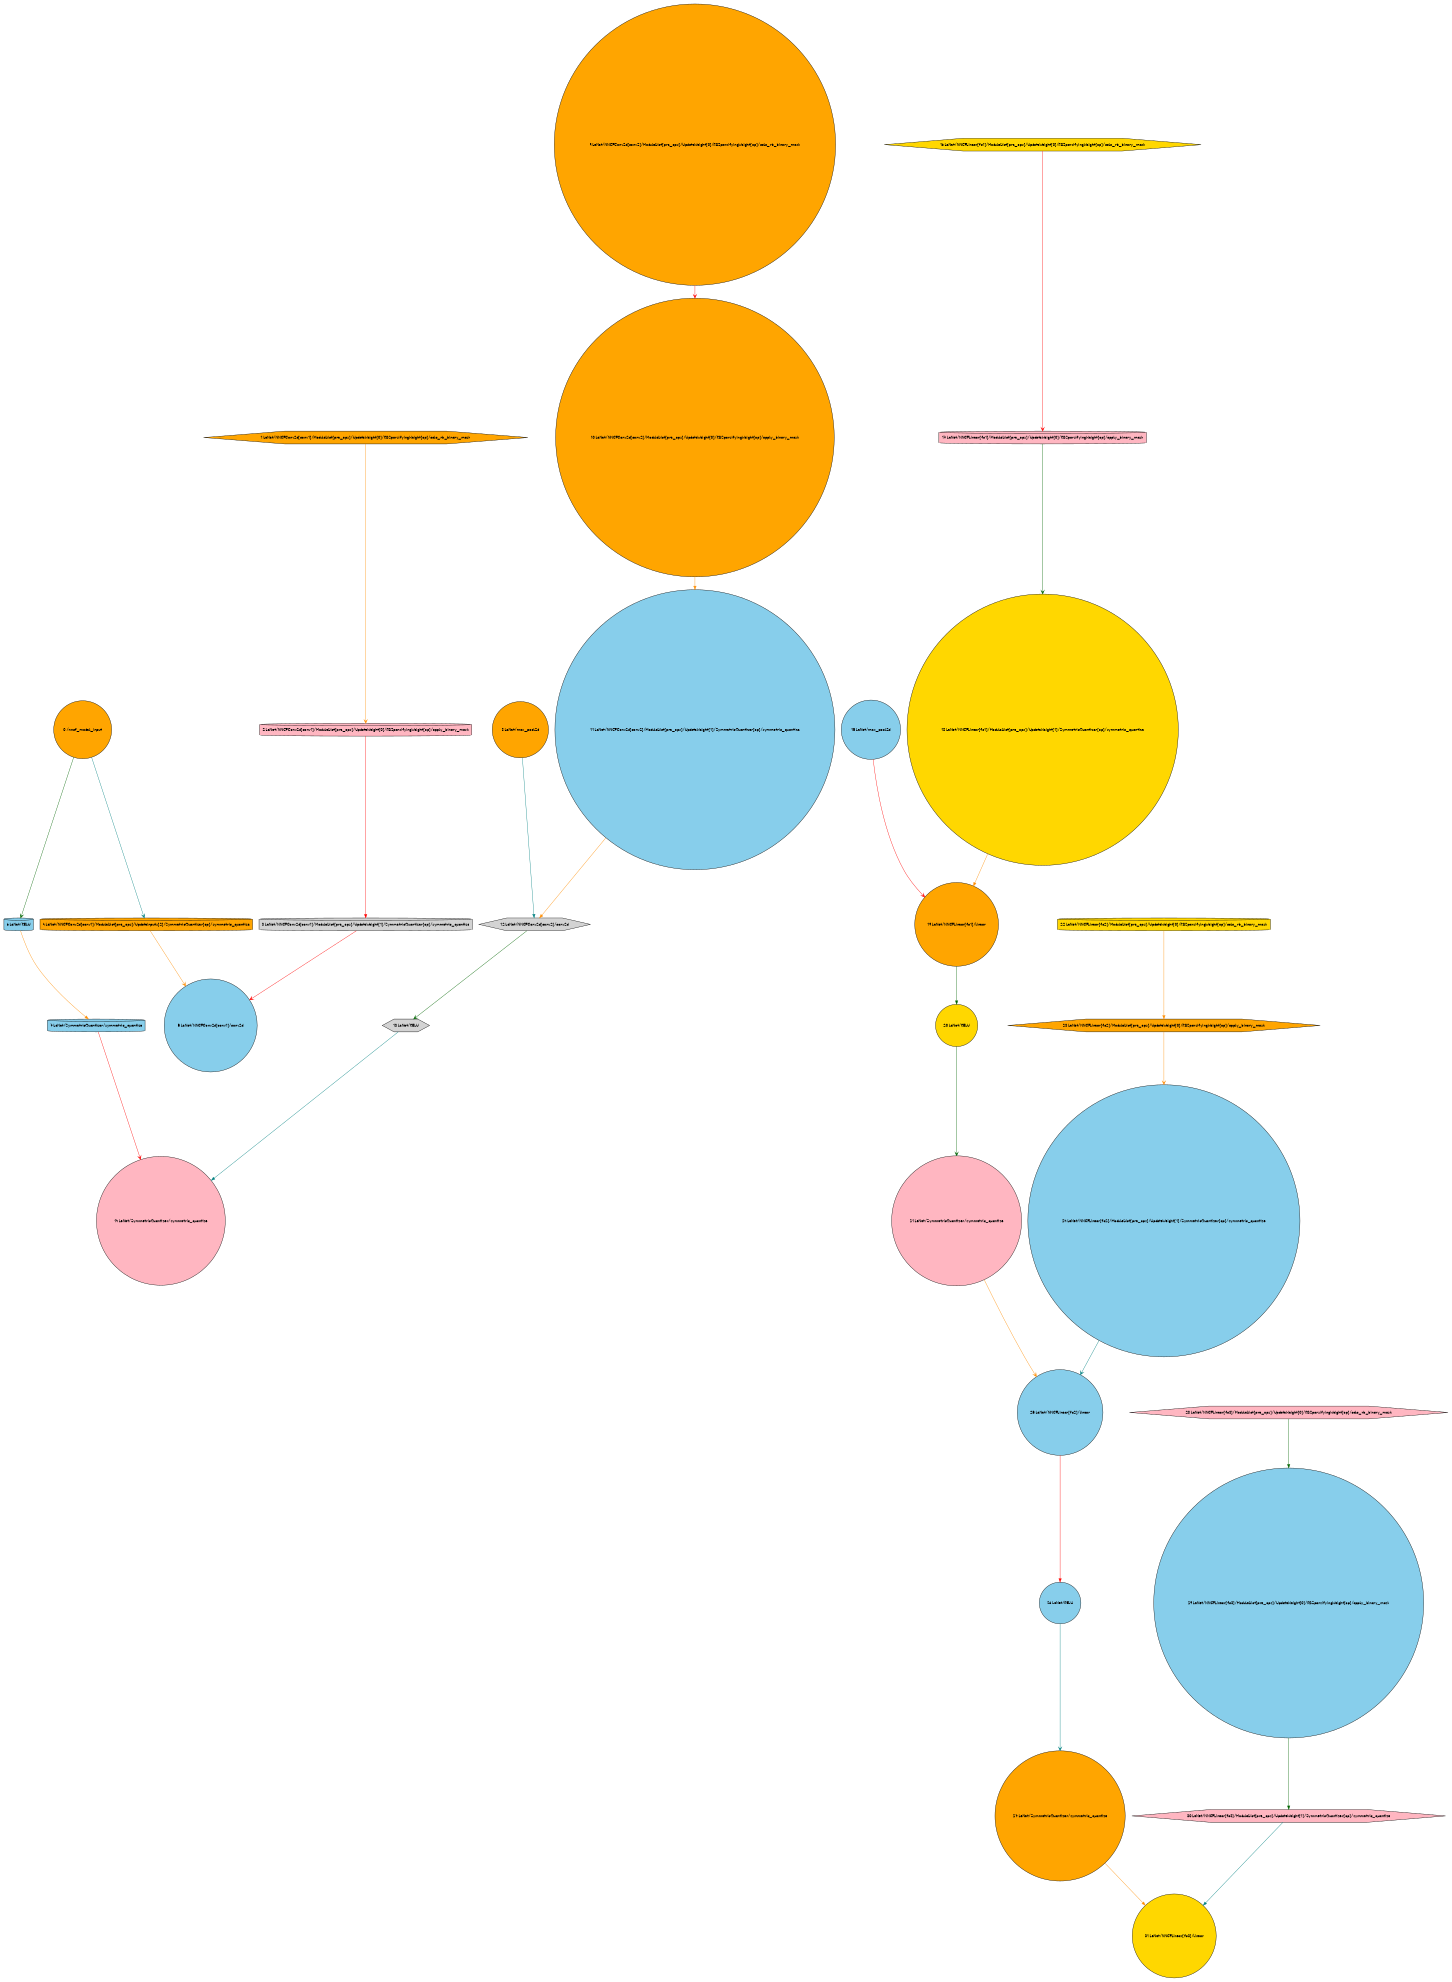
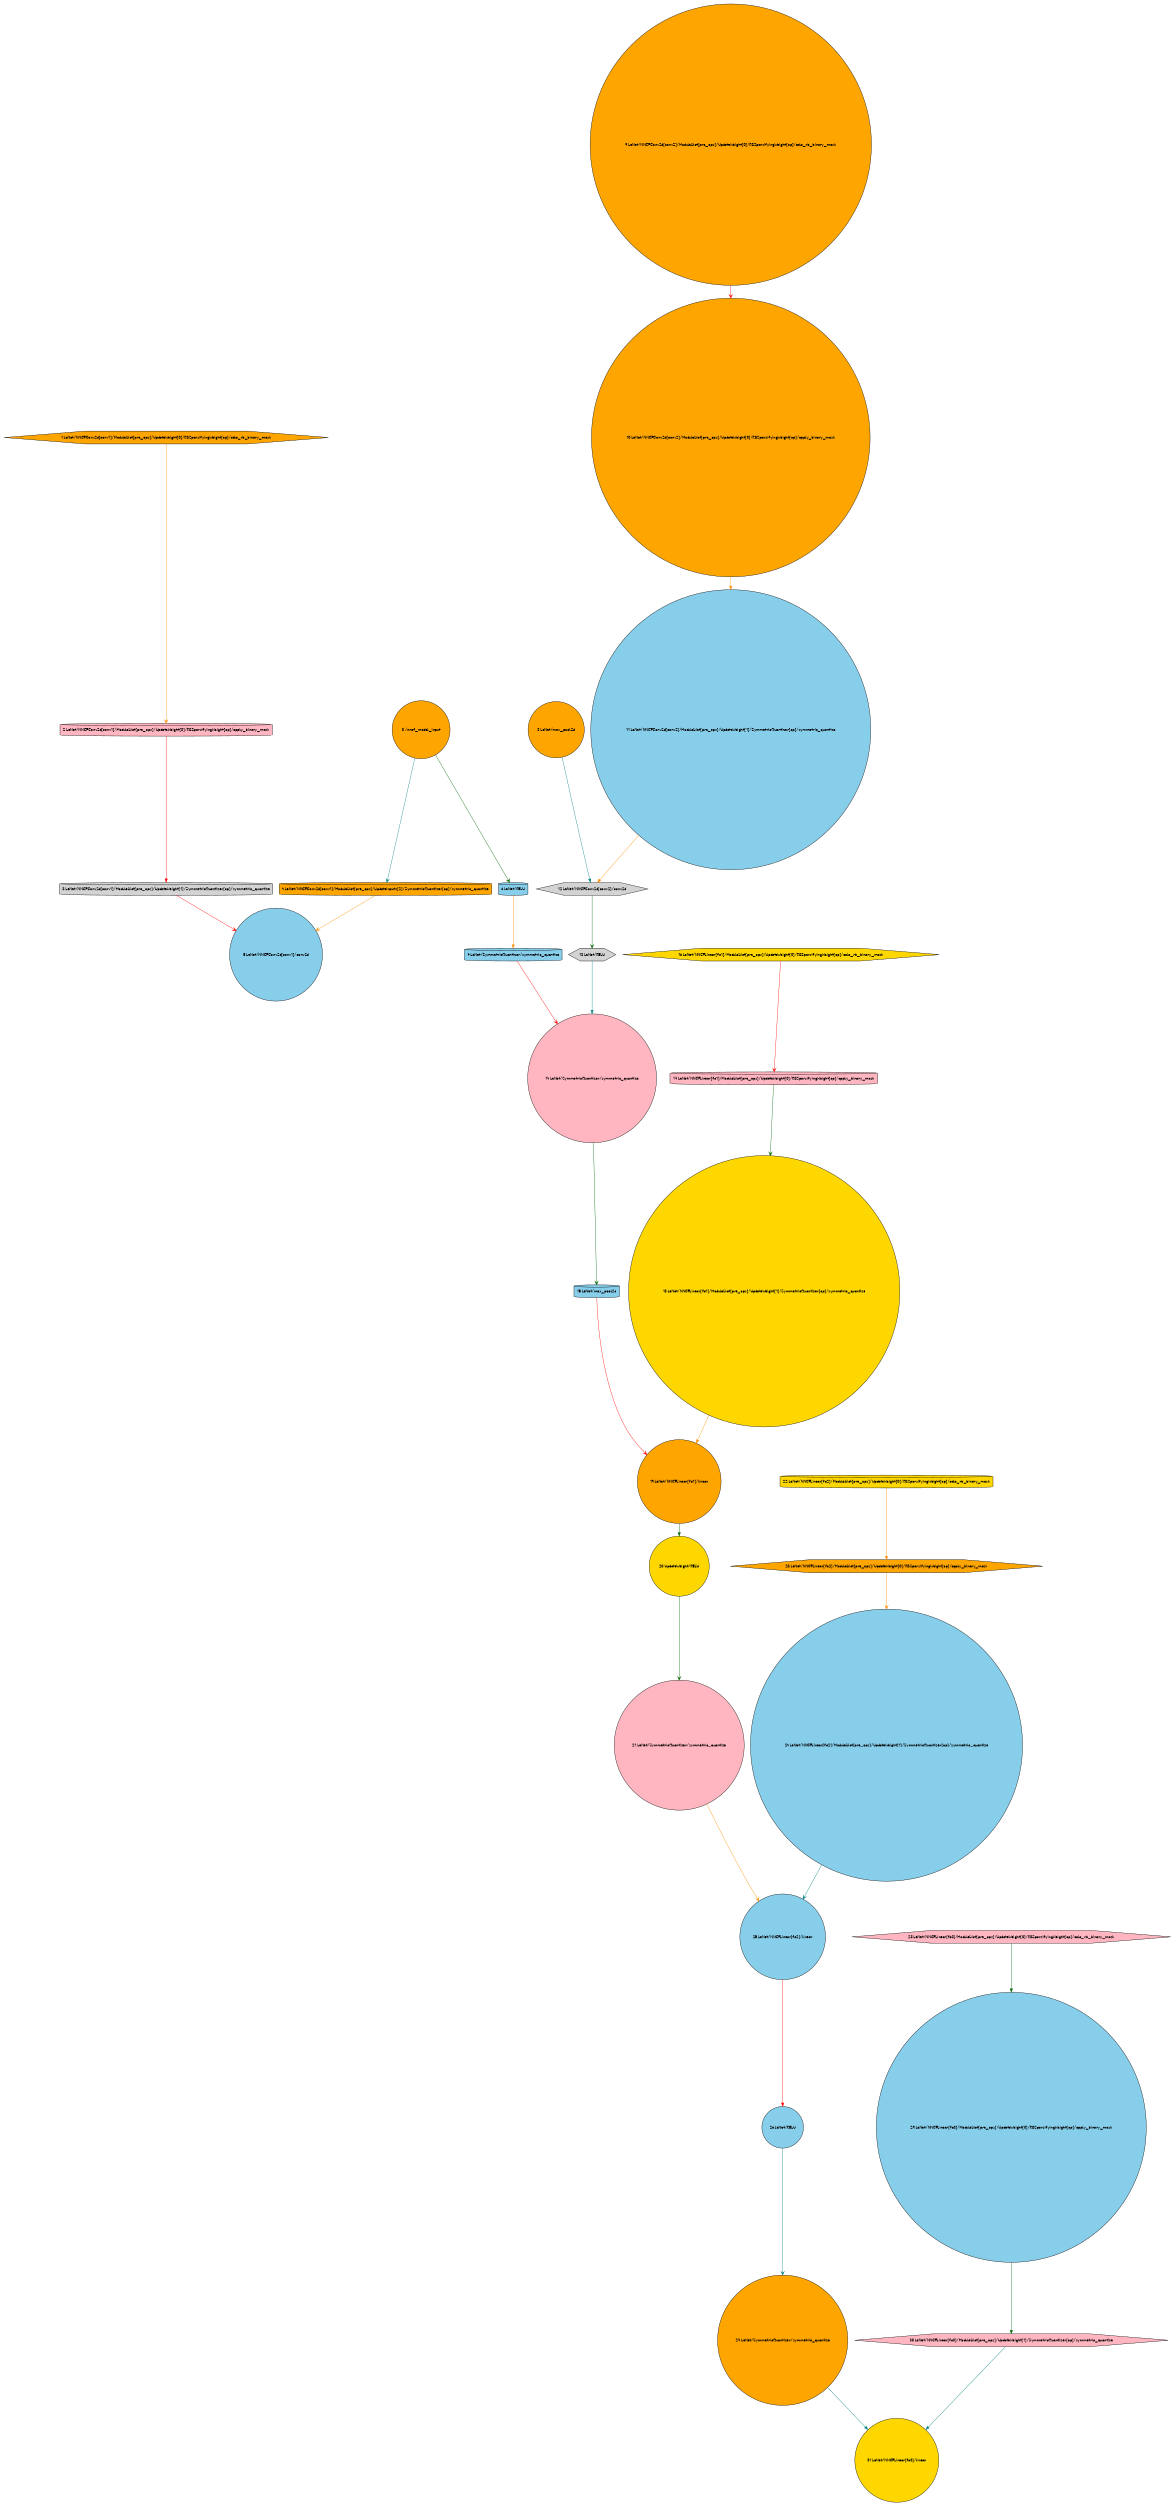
(871, 730) -> (597, 1291)
(957, 1025) -> (679, 1566)
none -> (595, 1212)
(1124, 1883) -> (847, 2407)
